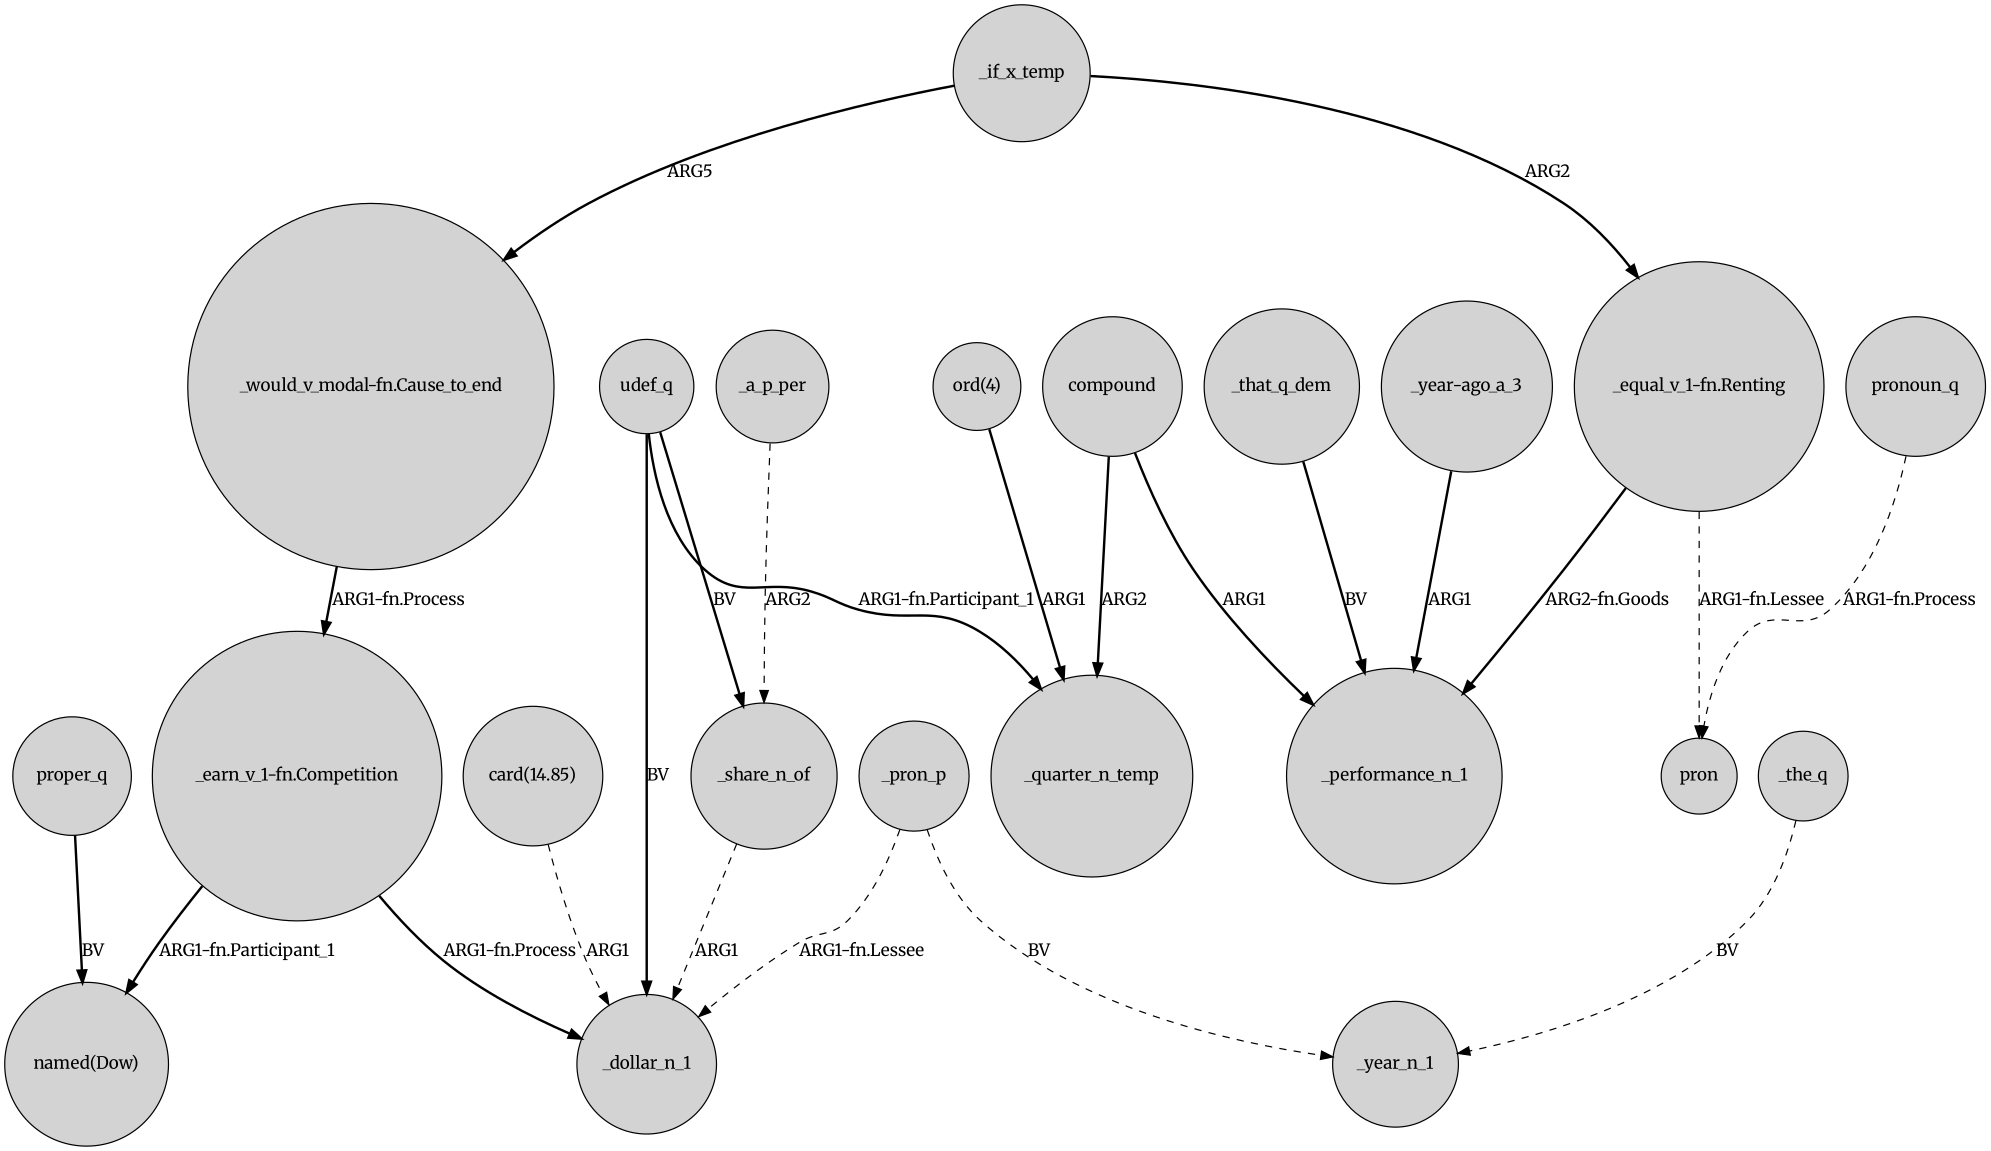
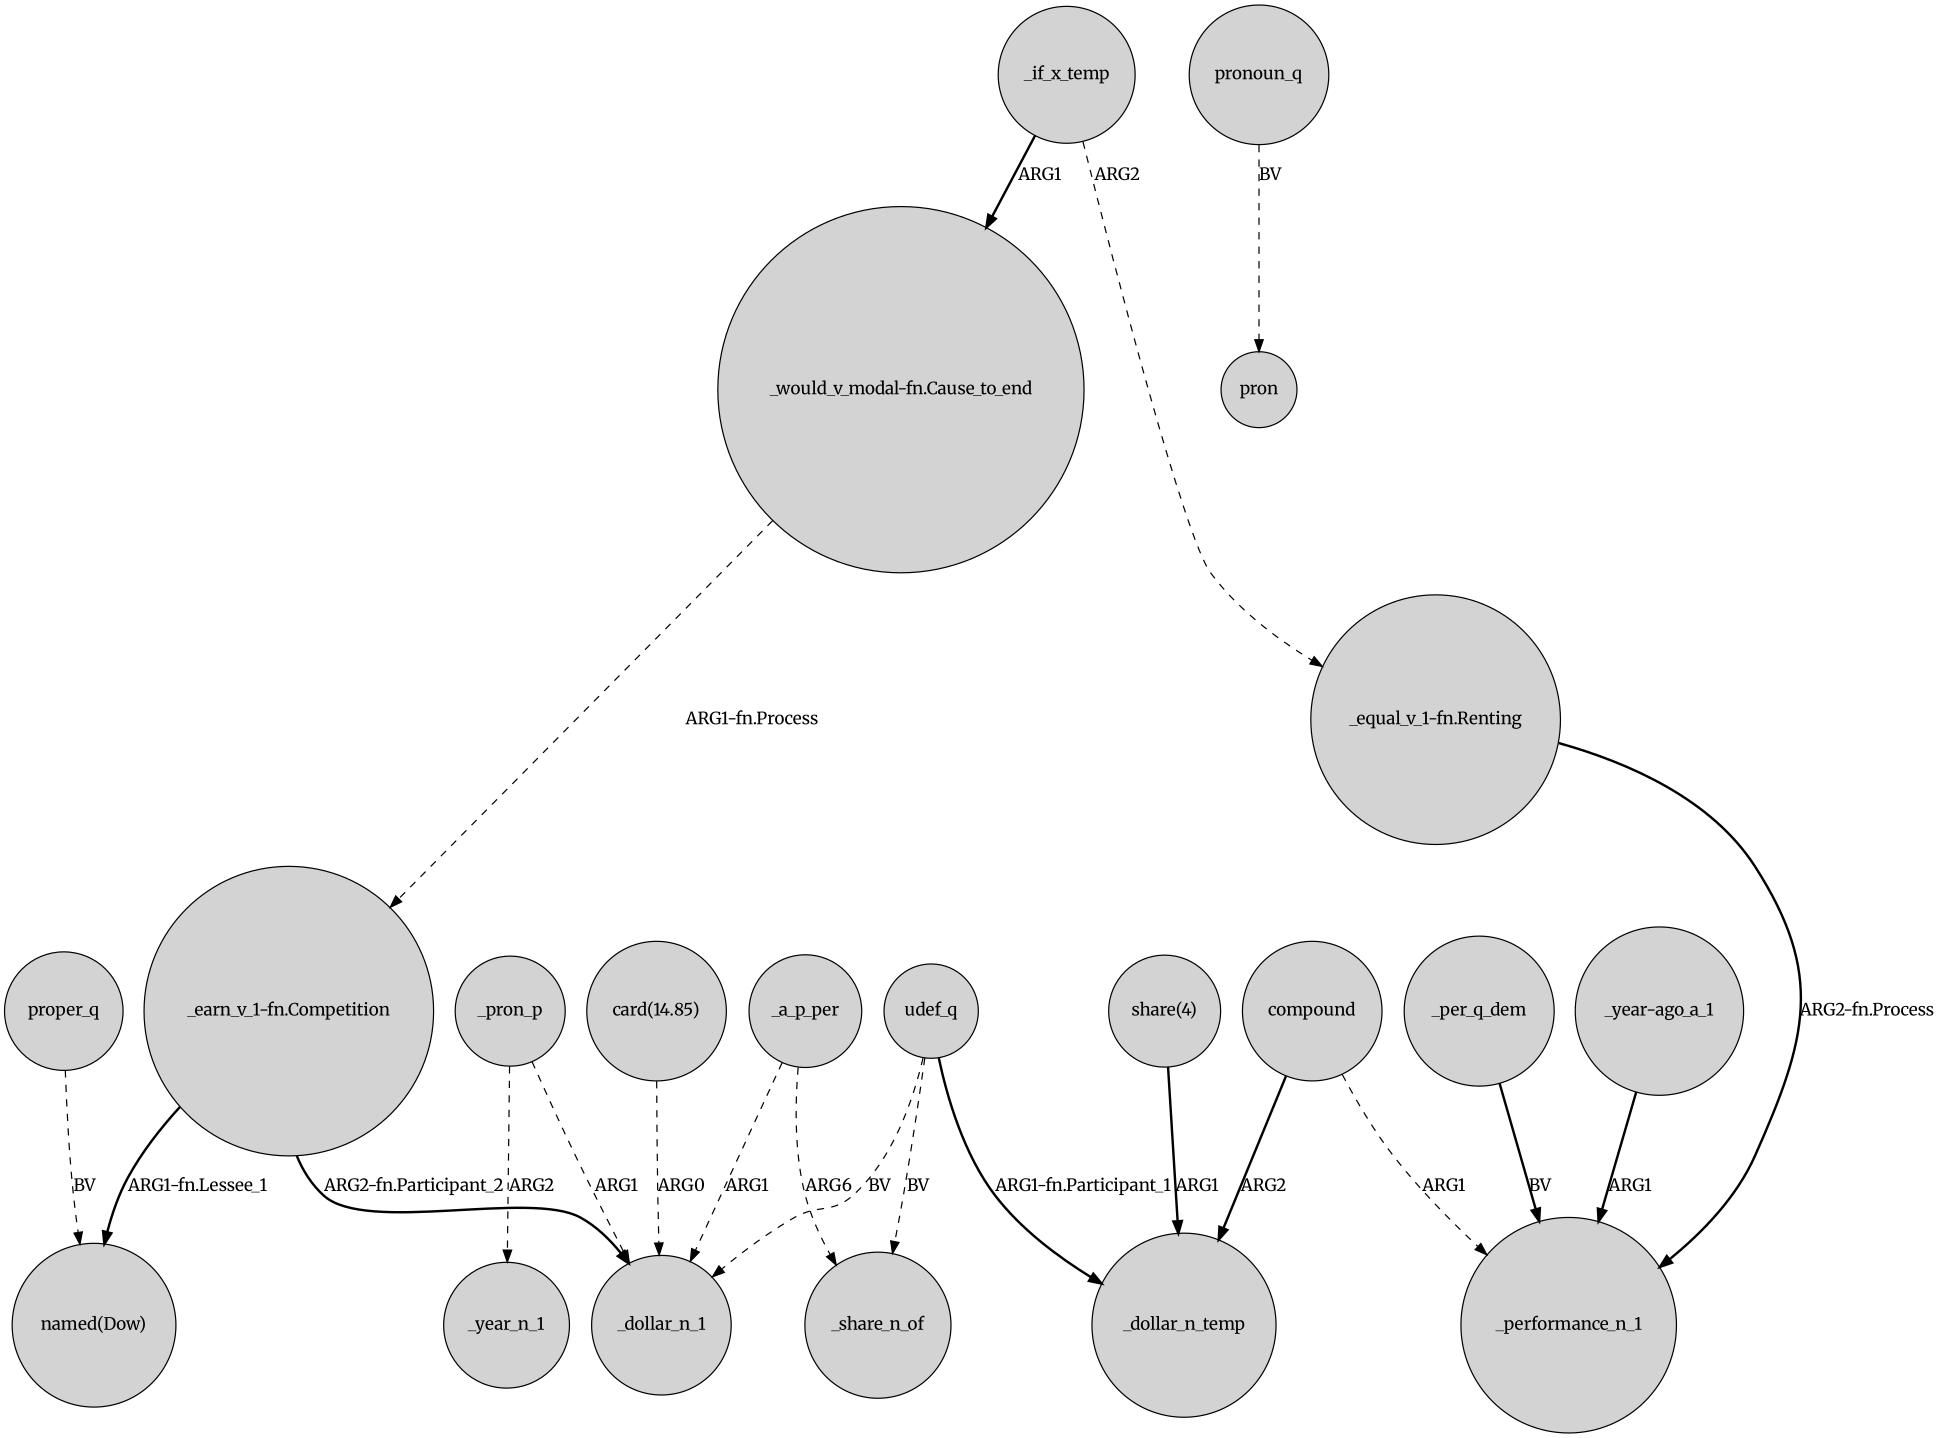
(1380, 122) -> (1158, 424)
(690, 172) -> (1040, 176)
(977, 387) -> (1165, 1011)
(1282, 387) -> (1479, 1011)
(1467, 387) -> (1659, 1011)
(694, 543) -> (911, 1150)
(1204, 585) -> (1402, 1167)
(332, 594) -> (586, 710)
(788, 601) -> (829, 1187)
(1608, 601) -> (1867, 1011)
(1910, 601) -> (1270, 176)
(1699, 619) -> none
(647, 708) -> (854, 1194)
(1092, 776) -> (1184, 1325)
(1803, 776) -> none
(78, 903) -> (70, 1151)
(707, 916) -> (739, 1156)
(247, 952) -> (197, 1187)
(510, 952) -> (414, 1187)
(608, 952) -> (682, 1187)
(862, 952) -> (617, 1187)
(1039, 952) -> (532, 1187)
